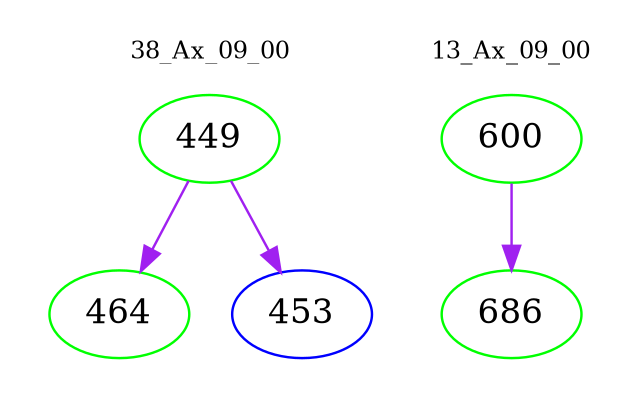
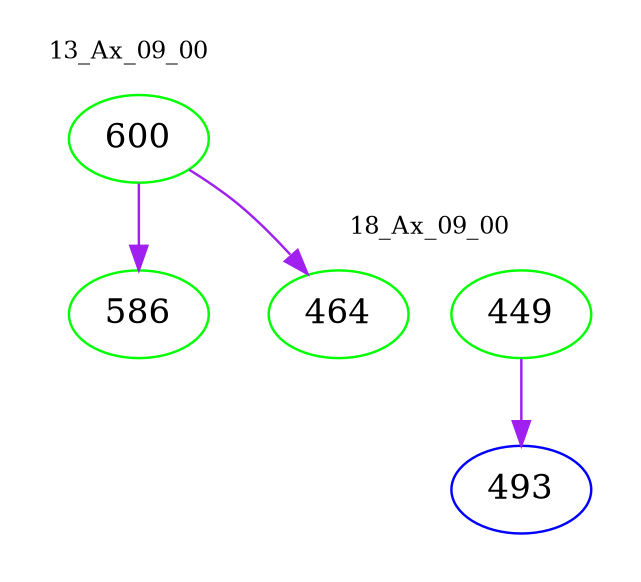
(211, 52) -> (430, 228)
(170, 215) -> (265, 228)
(302, 314) -> (521, 490)
(512, 314) -> (139, 314)
